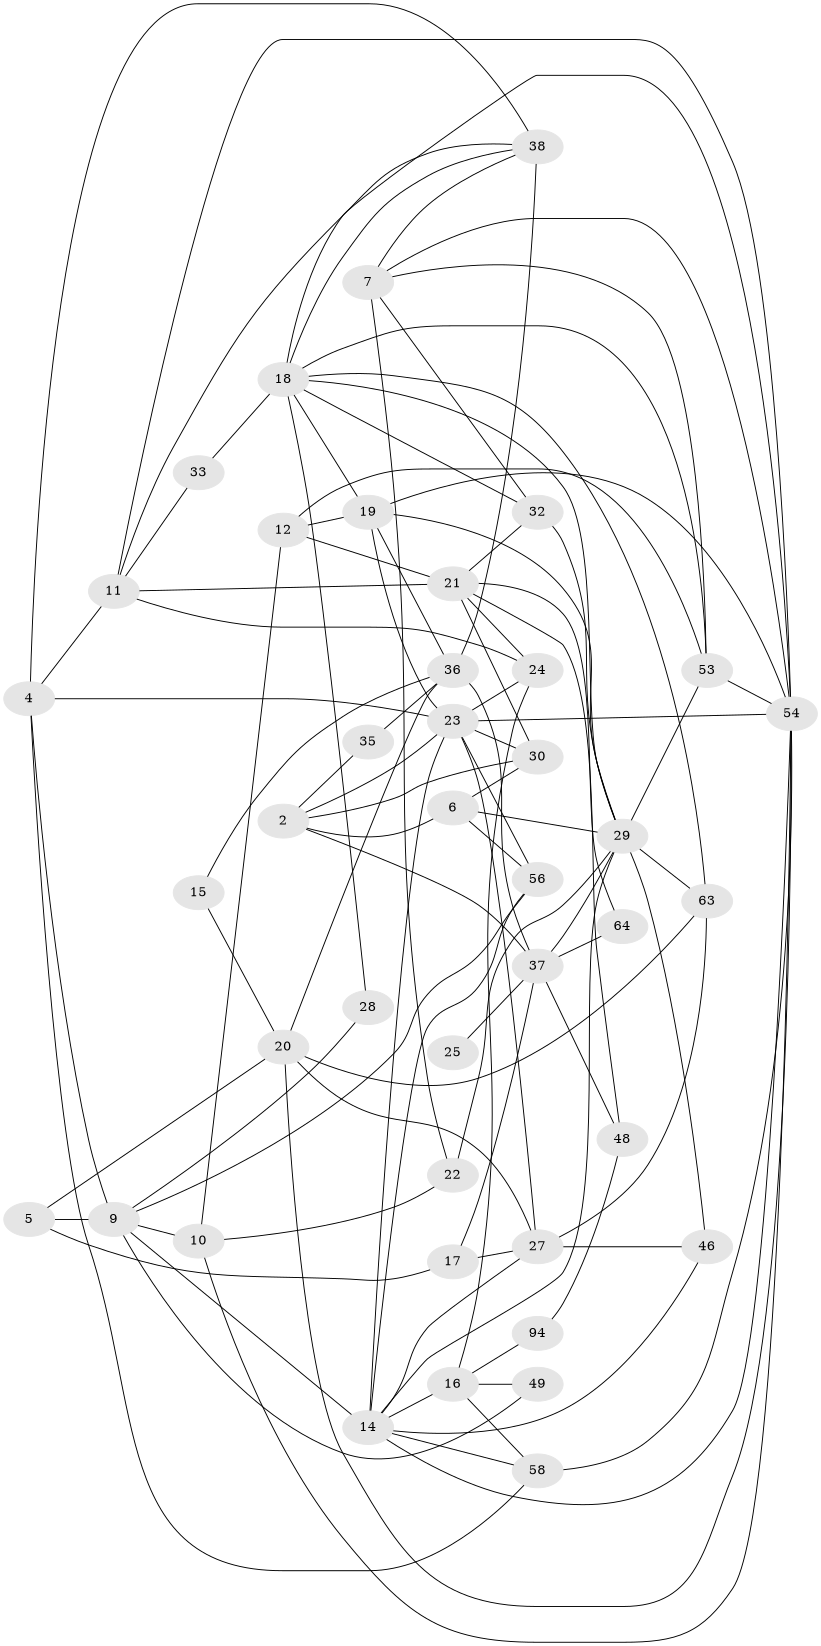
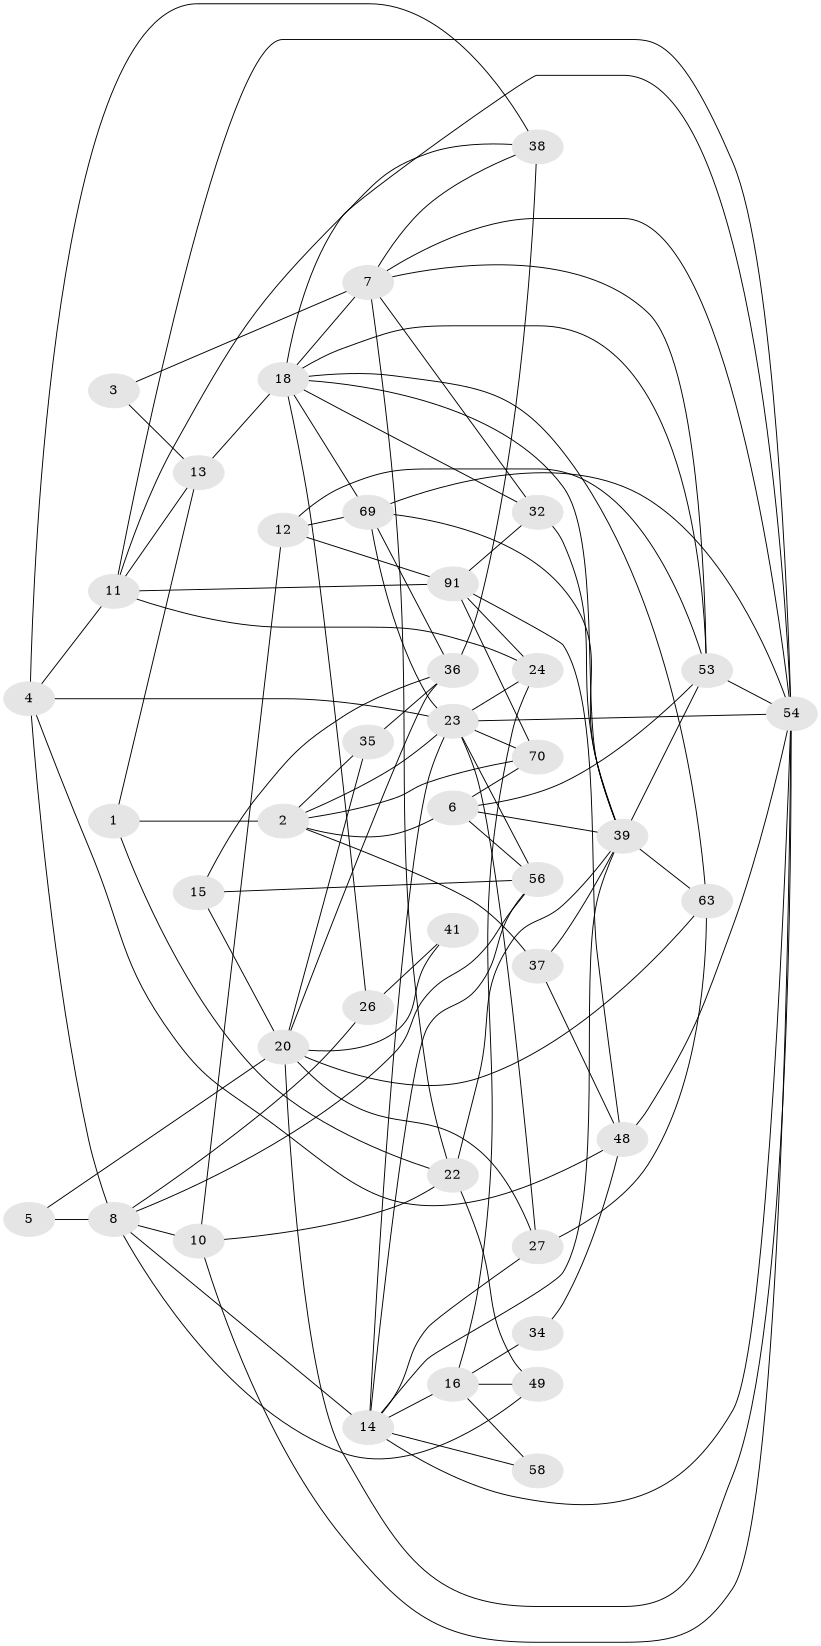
(370, 221) -> (326, 331)
none -> (114, 391)
(199, 473) -> (199, 473)
(368, 512) -> (368, 512)
(453, 584) -> (453, 584)
(538, 757) -> (538, 757)
none -> (606, 757)
none -> (114, 821)
(502, 829) -> none
(622, 836) -> (622, 836)
none -> (368, 886)
none -> (326, 895)
(622, 927) -> none
none -> (453, 930)
(368, 1008) -> (368, 1008)
(453, 1053) -> none
(761, 1144) -> (730, 935)
(114, 1219) -> (114, 1219)
(707, 1247) -> none
(453, 1262) -> none
none -> (490, 1287)
(108, 1319) -> (208, 1076)
(538, 1333) -> (538, 1333)
